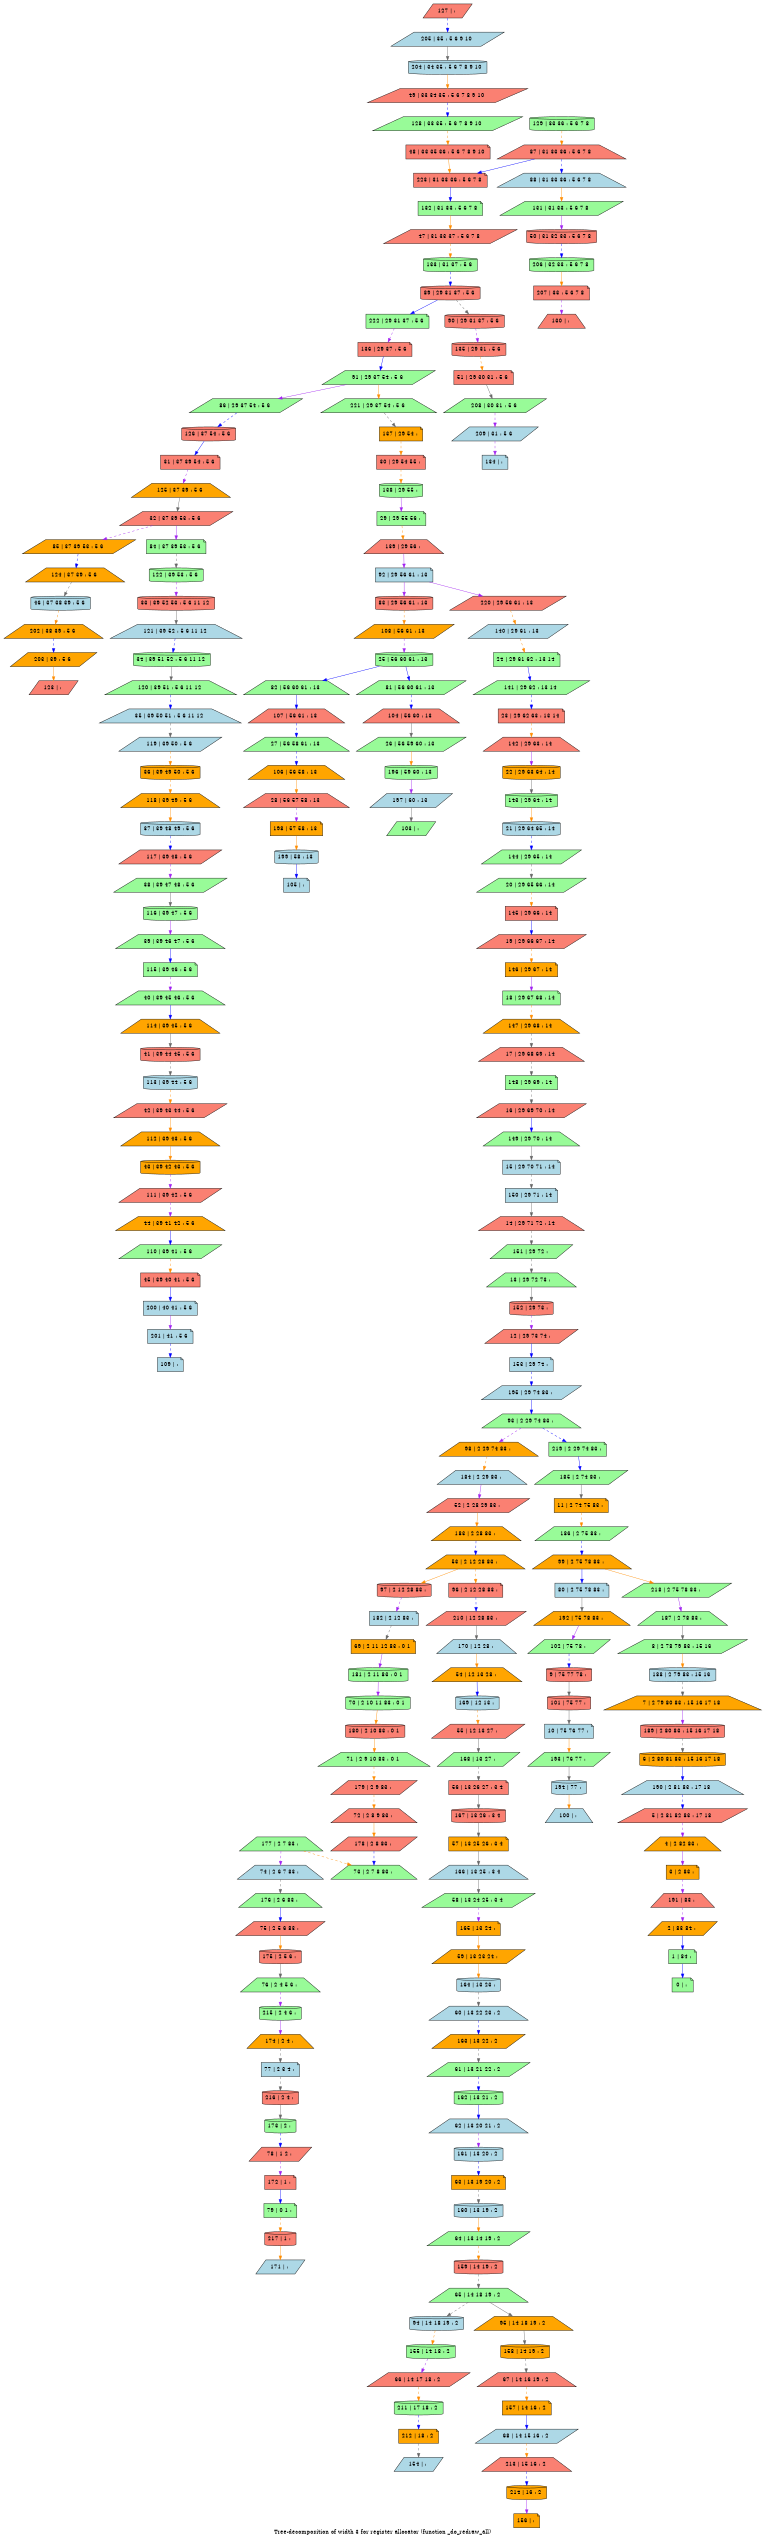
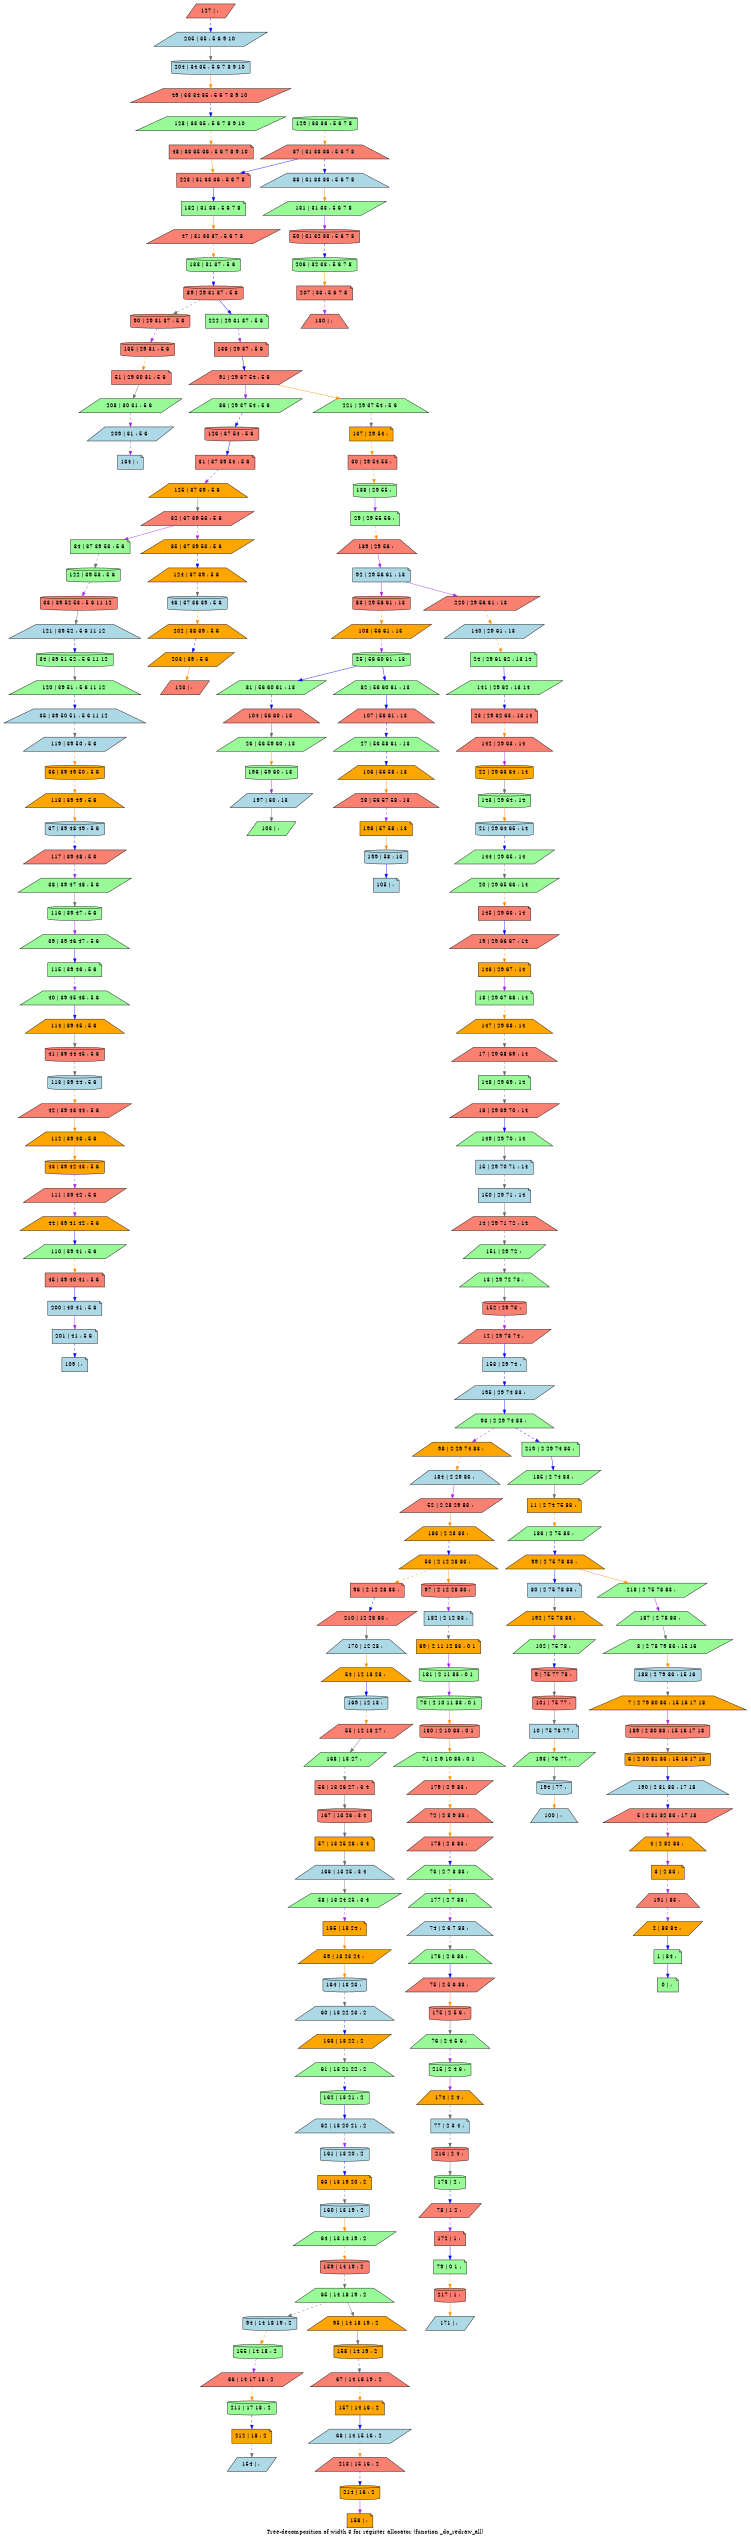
(379, 378) -> (246, 378)
(326, 1857) -> (450, 1884)
(479, 2070) -> (345, 2070)
